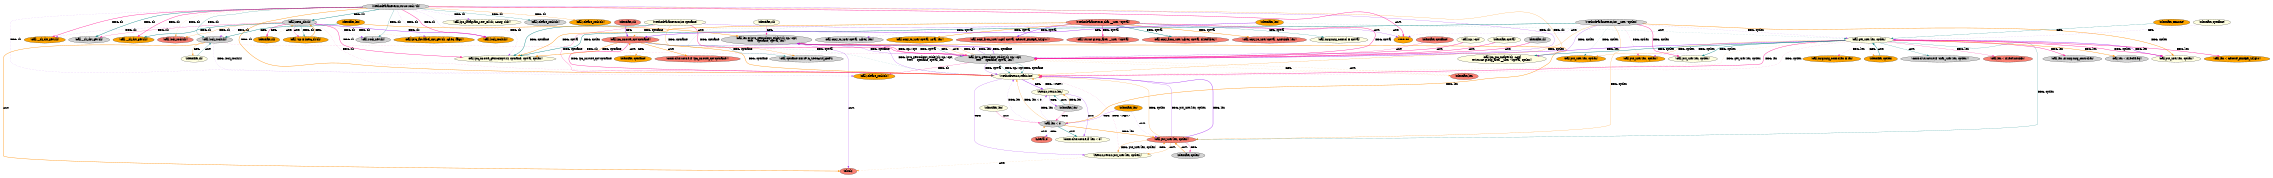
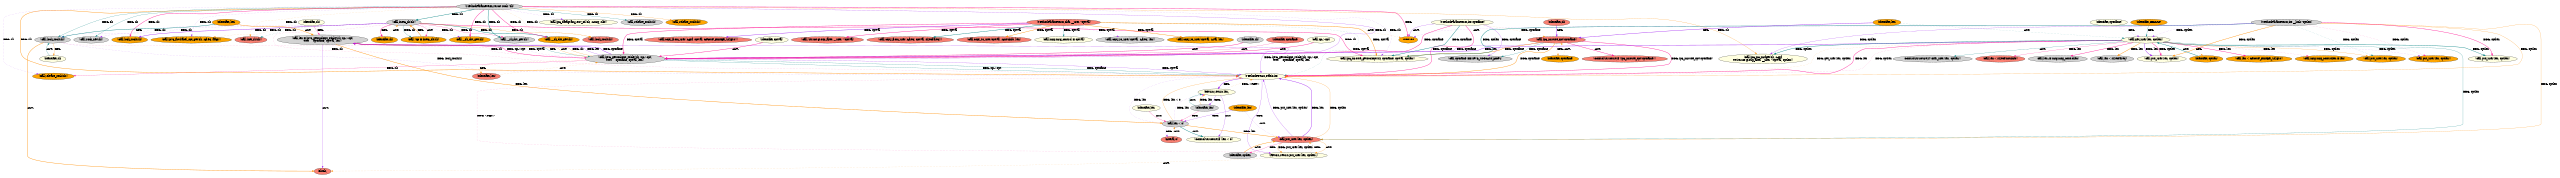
(1399, 22) -> (1409, 22)
(1611, 22) -> (2286, 22)
(1277, 30) -> (1072, 30)
none -> (251, 40)
(720, 48) -> (1501, 38)
(663, 49) -> (1590, 49)
(664, 71) -> (1398, 71)
